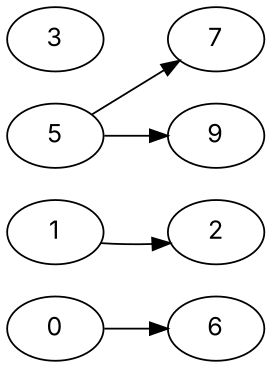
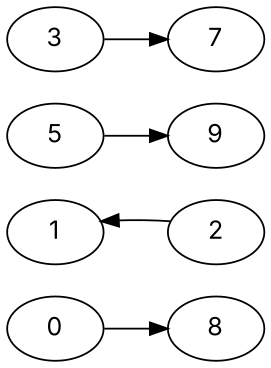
(128, 92) -> (127, 39)
(127, 244) -> (145, 220)
(216, 329) -> (216, 329)
